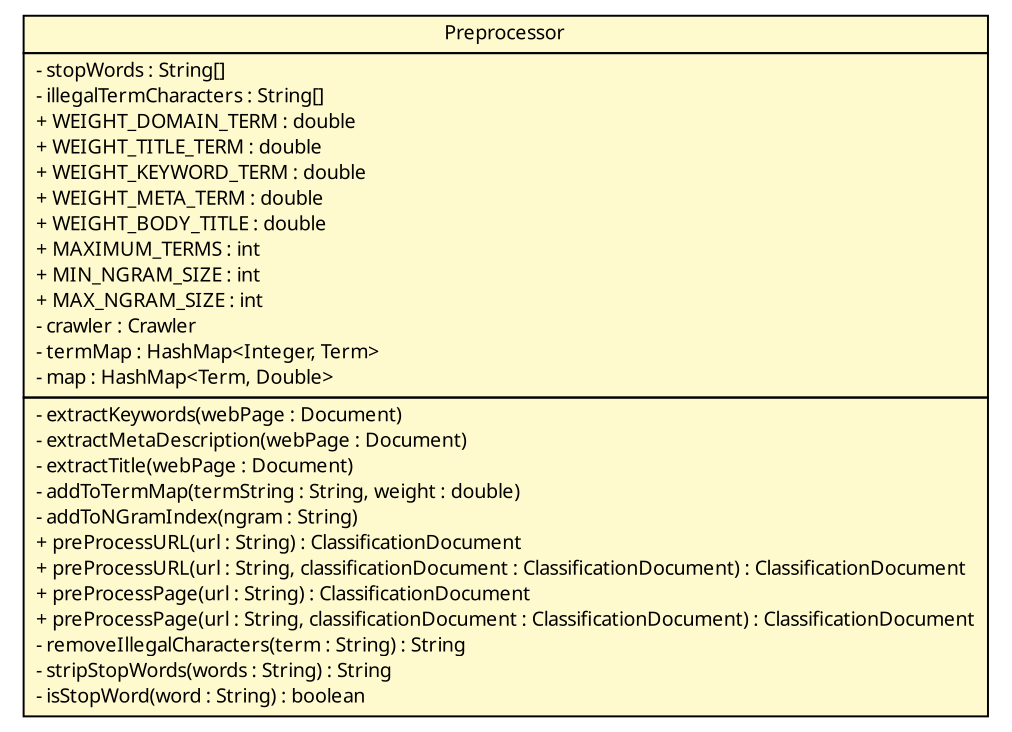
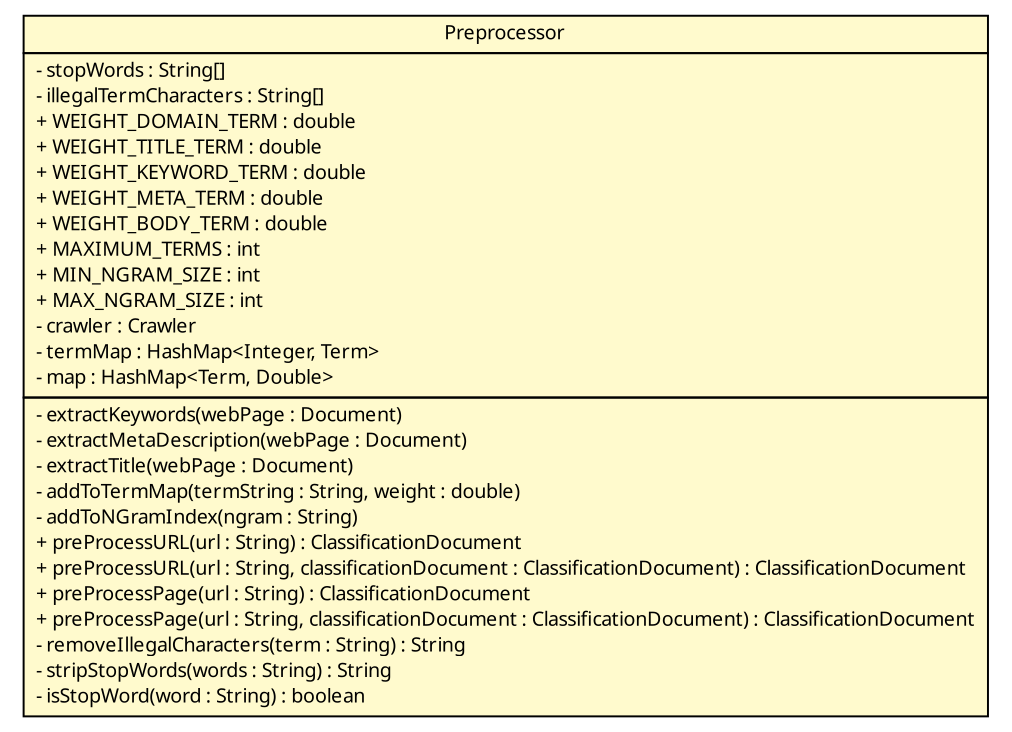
(182, 224) -> (183, 224)
